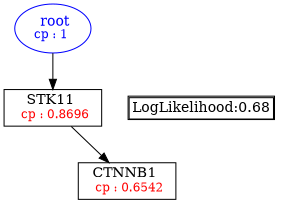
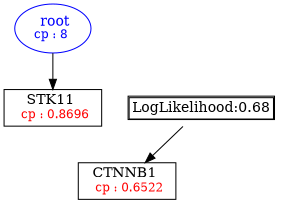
(53, 35) -> (53, 35)
(86, 141) -> (168, 141)
(130, 188) -> (130, 188)
